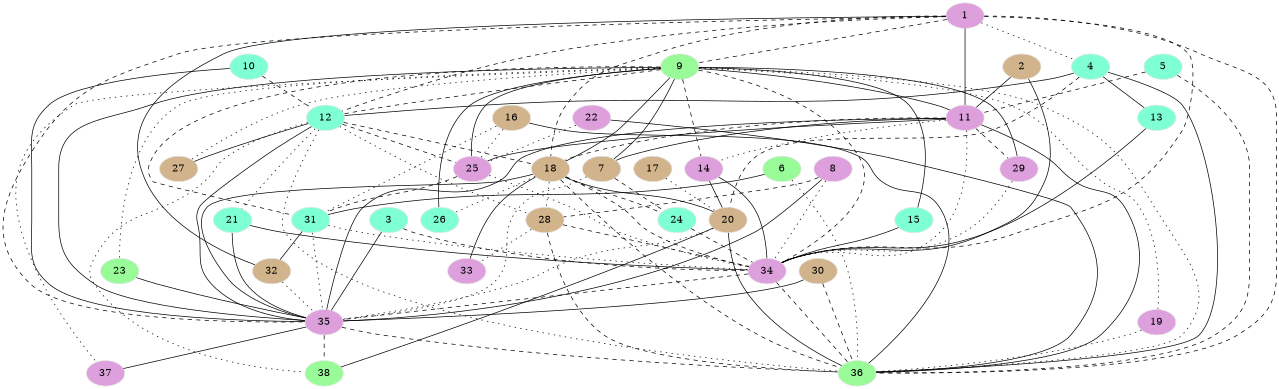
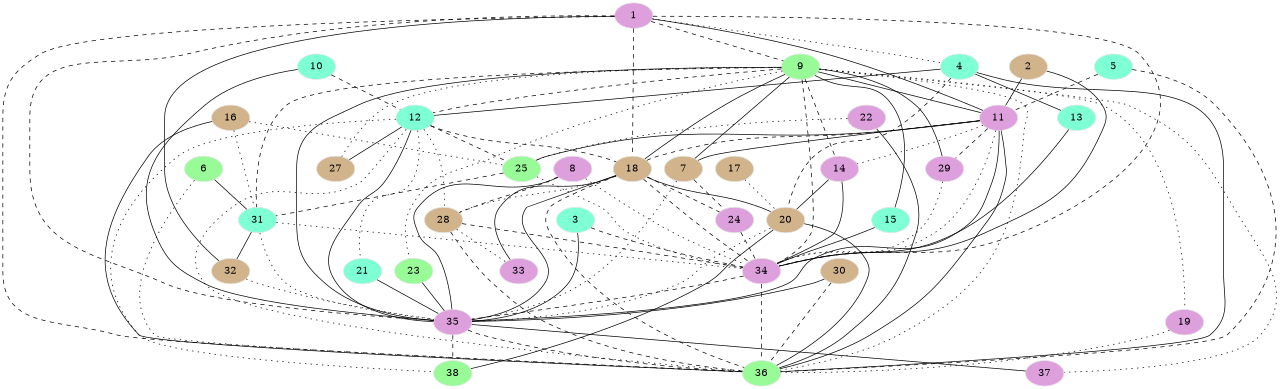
(640, 39) -> none
(494, 100) -> none
(472, 169) -> (522, 169)
(440, 220) -> none
(677, 220) -> (735, 220)
(498, 256) -> none
